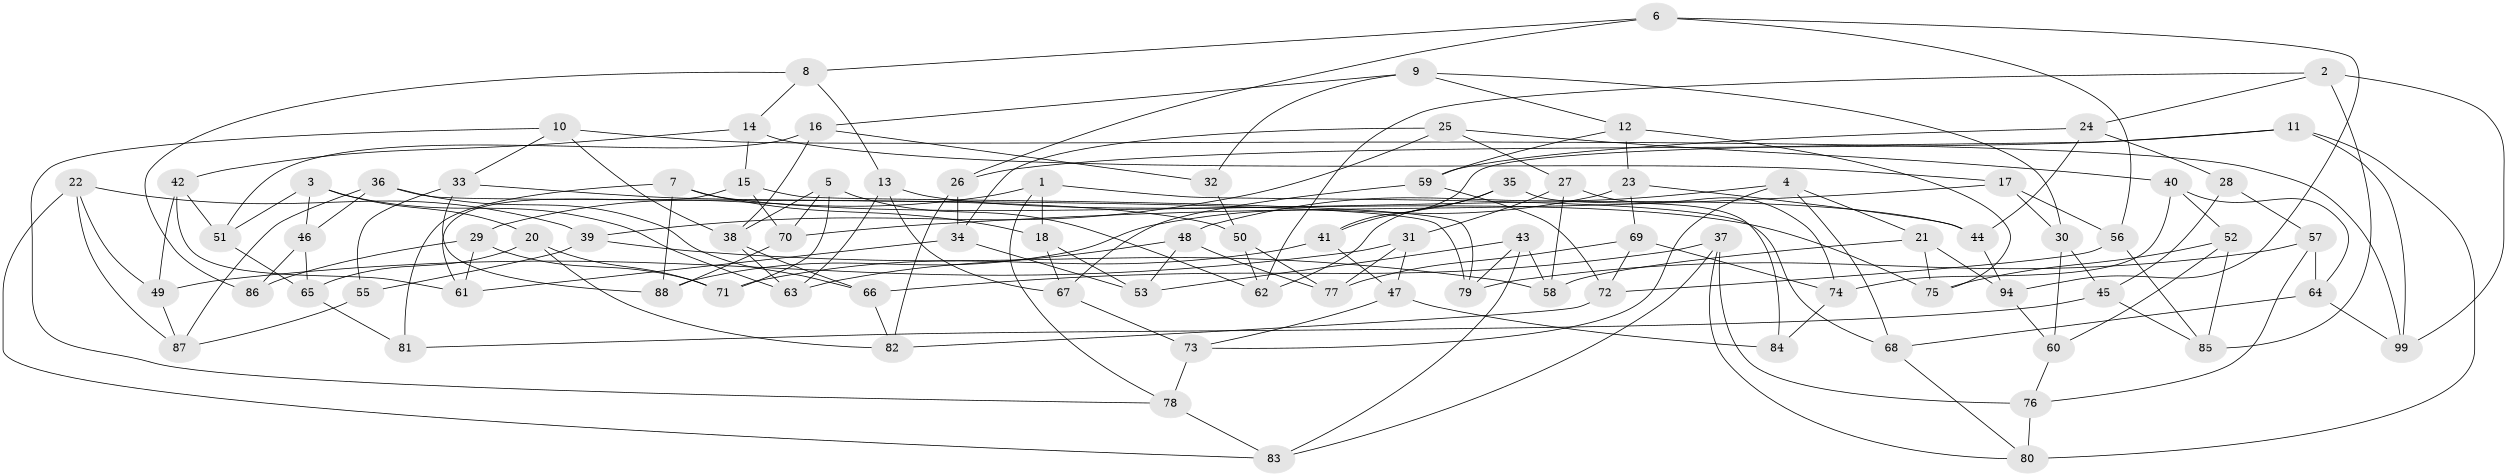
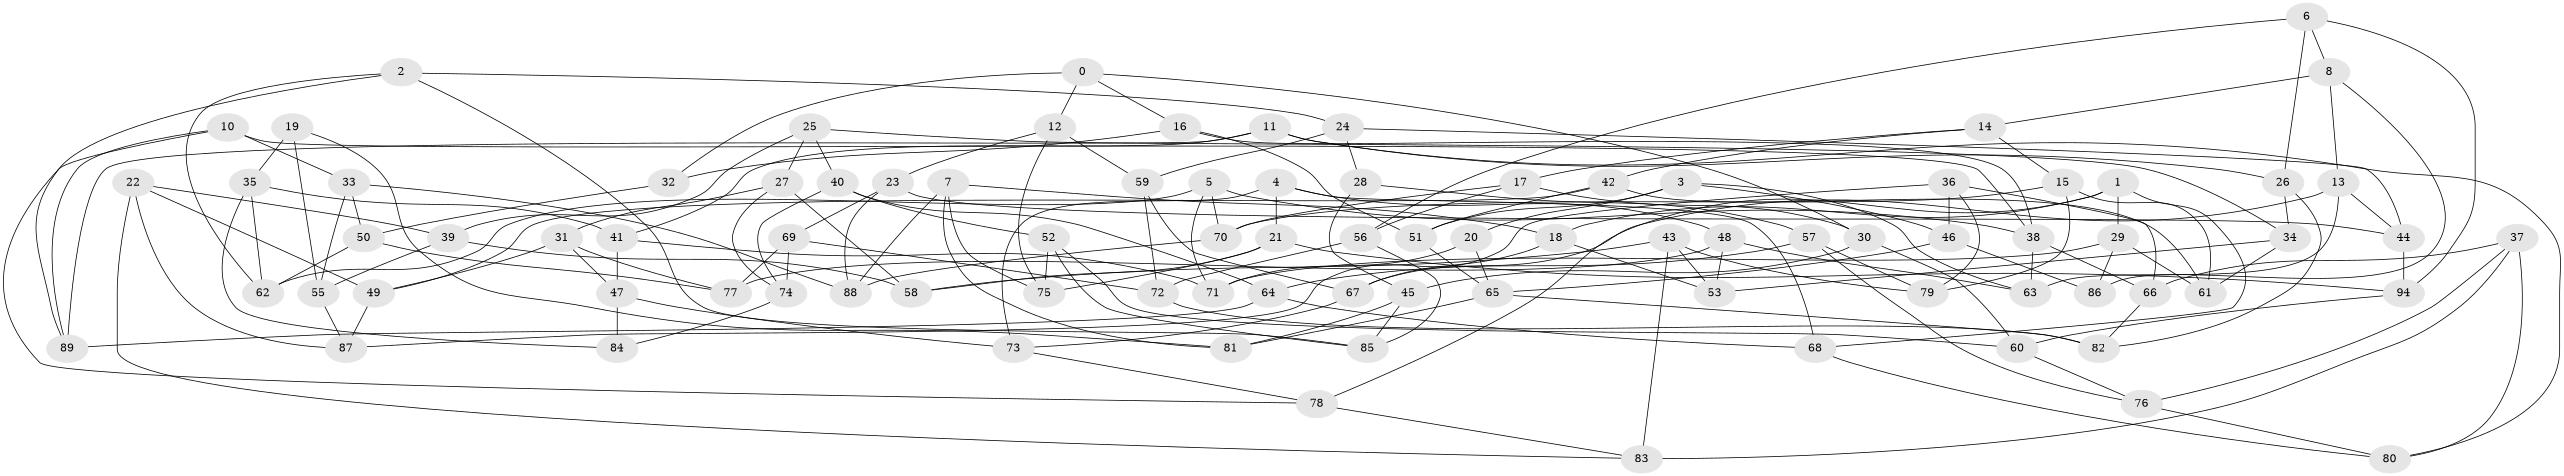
(1416, 72) -> (1083, 72)
none -> (292, 127)
(699, 327) -> (1797, 316)
(2402, 349) -> (67, 349)
